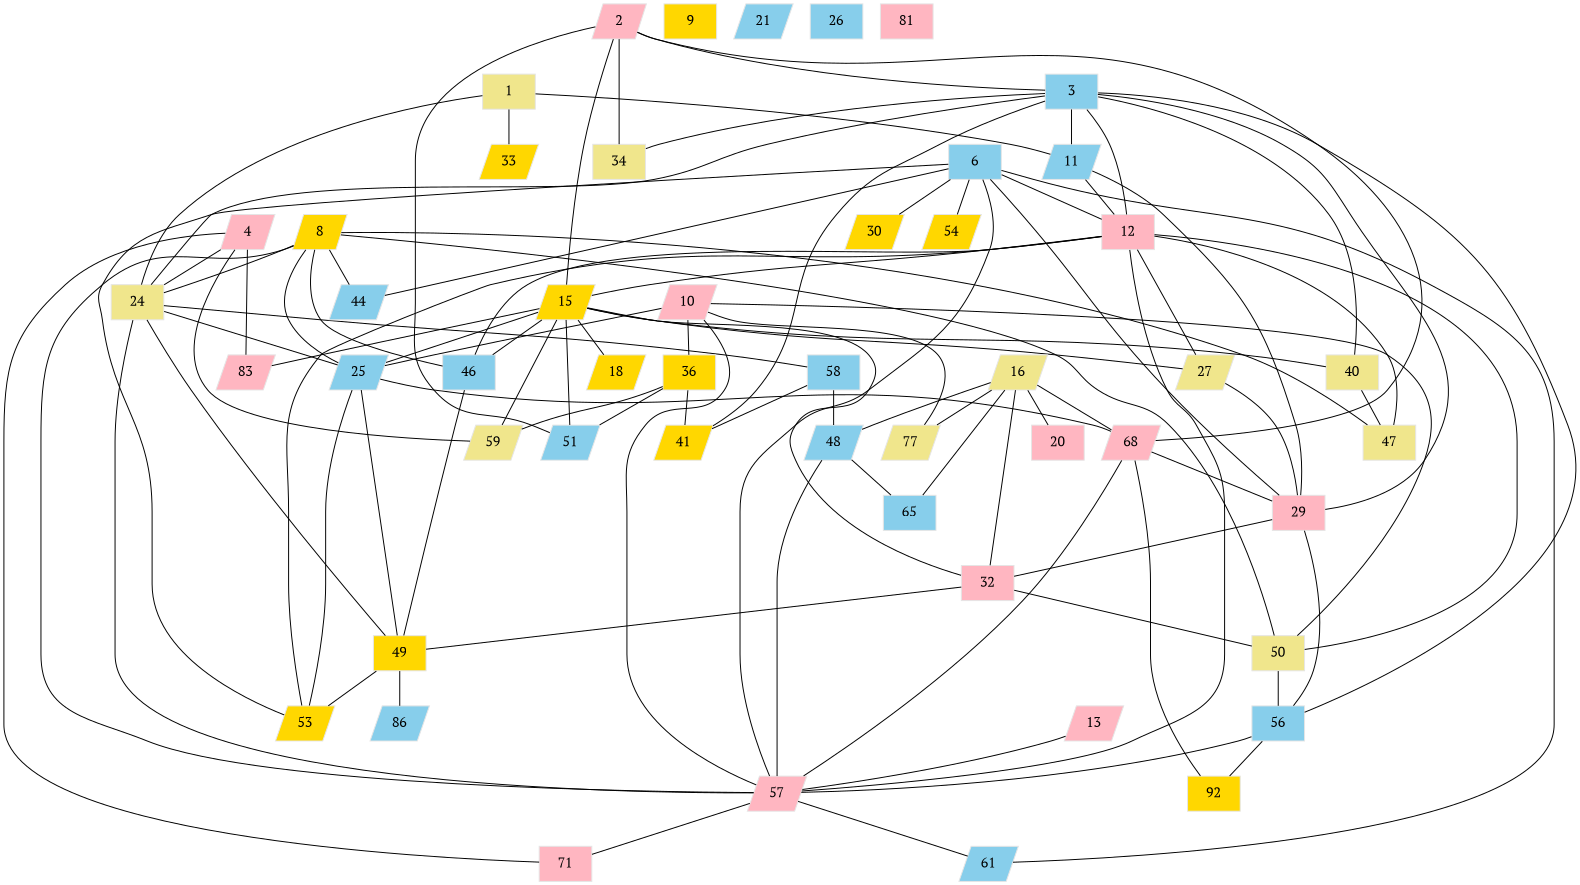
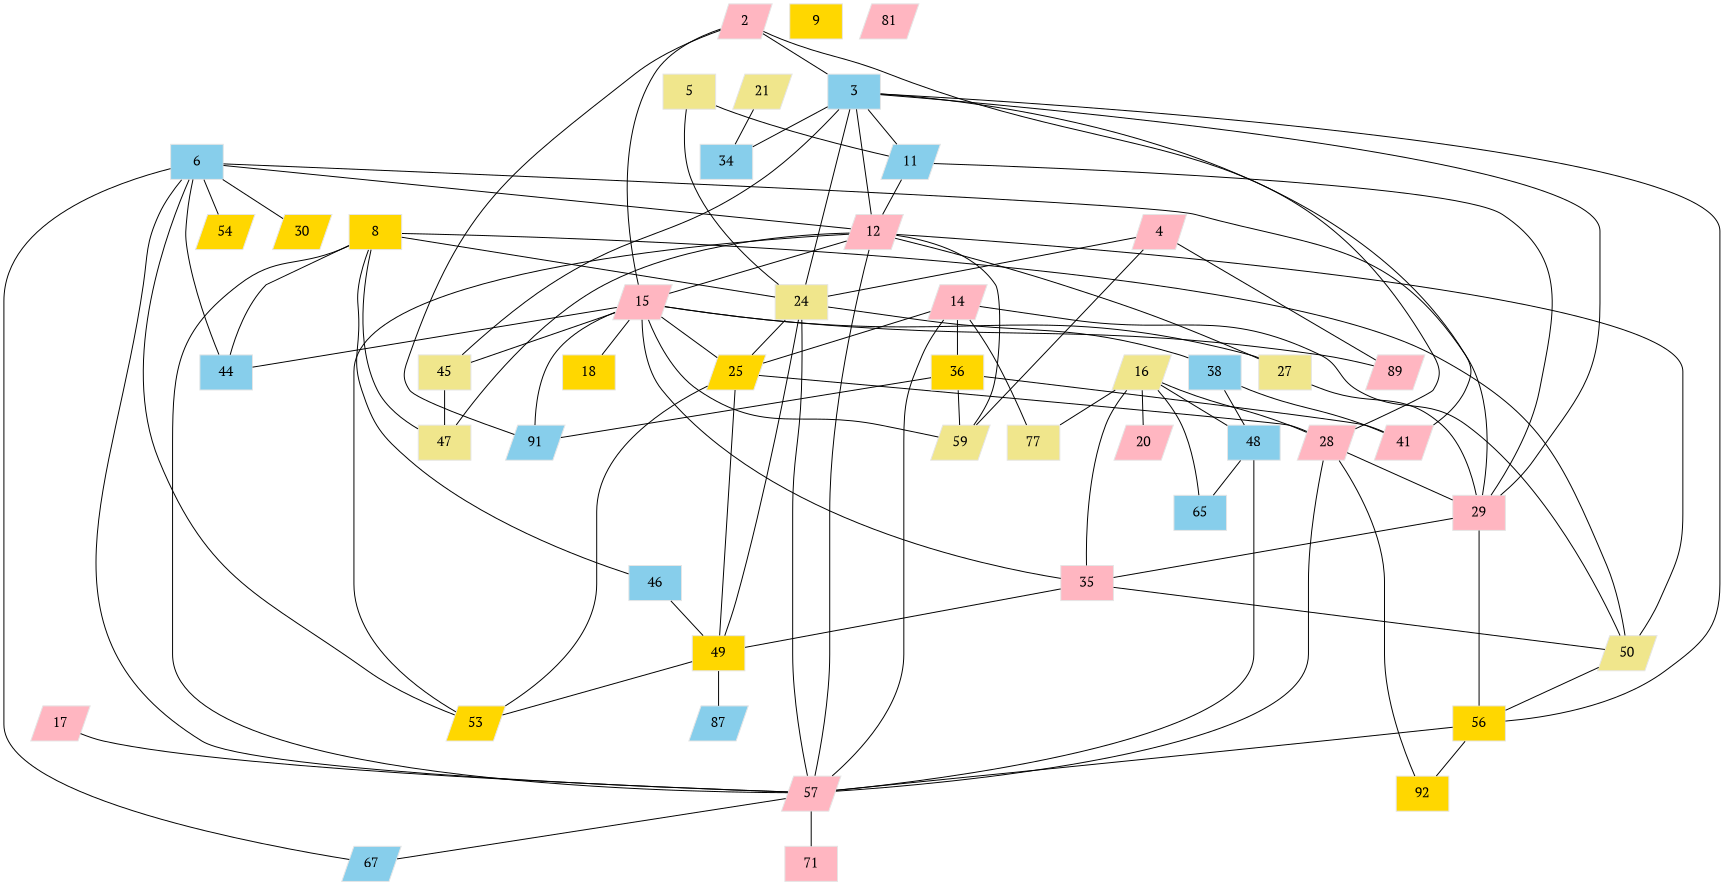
(763, 21) -> (762, 92)
(837, 21) -> none
(907, 21) -> (889, 21)
(509, 92) -> (689, 92)
(619, 92) -> (744, 127)
(509, 162) -> none
(619, 162) -> (726, 162)
(320, 232) -> (375, 232)
(1128, 232) -> (874, 232)
(768, 251) -> (999, 300)
(359, 302) -> (226, 372)
(566, 302) -> (643, 302)
(687, 302) -> (957, 302)
(285, 309) -> none
(530, 329) -> (435, 337)
(246, 372) -> (1395, 372)
(359, 372) -> (736, 372)
(616, 372) -> (589, 372)
(834, 372) -> (1215, 372)
(1205, 372) -> (1285, 372)
(1352, 372) -> (445, 372)
(570, 443) -> (535, 443)
(683, 443) -> (1404, 443)
(834, 443) -> (1254, 443)
(911, 443) -> (1034, 443)
(1058, 443) -> (1144, 443)
(1131, 443) -> (1327, 443)
(988, 583) -> (1087, 583)
(1278, 653) -> (1627, 653)
(4, 697) -> none
(400, 723) -> (719, 723)
(1094, 723) -> (60, 723)
(1278, 723) -> (1479, 723)
(989, 864) -> (371, 864)
